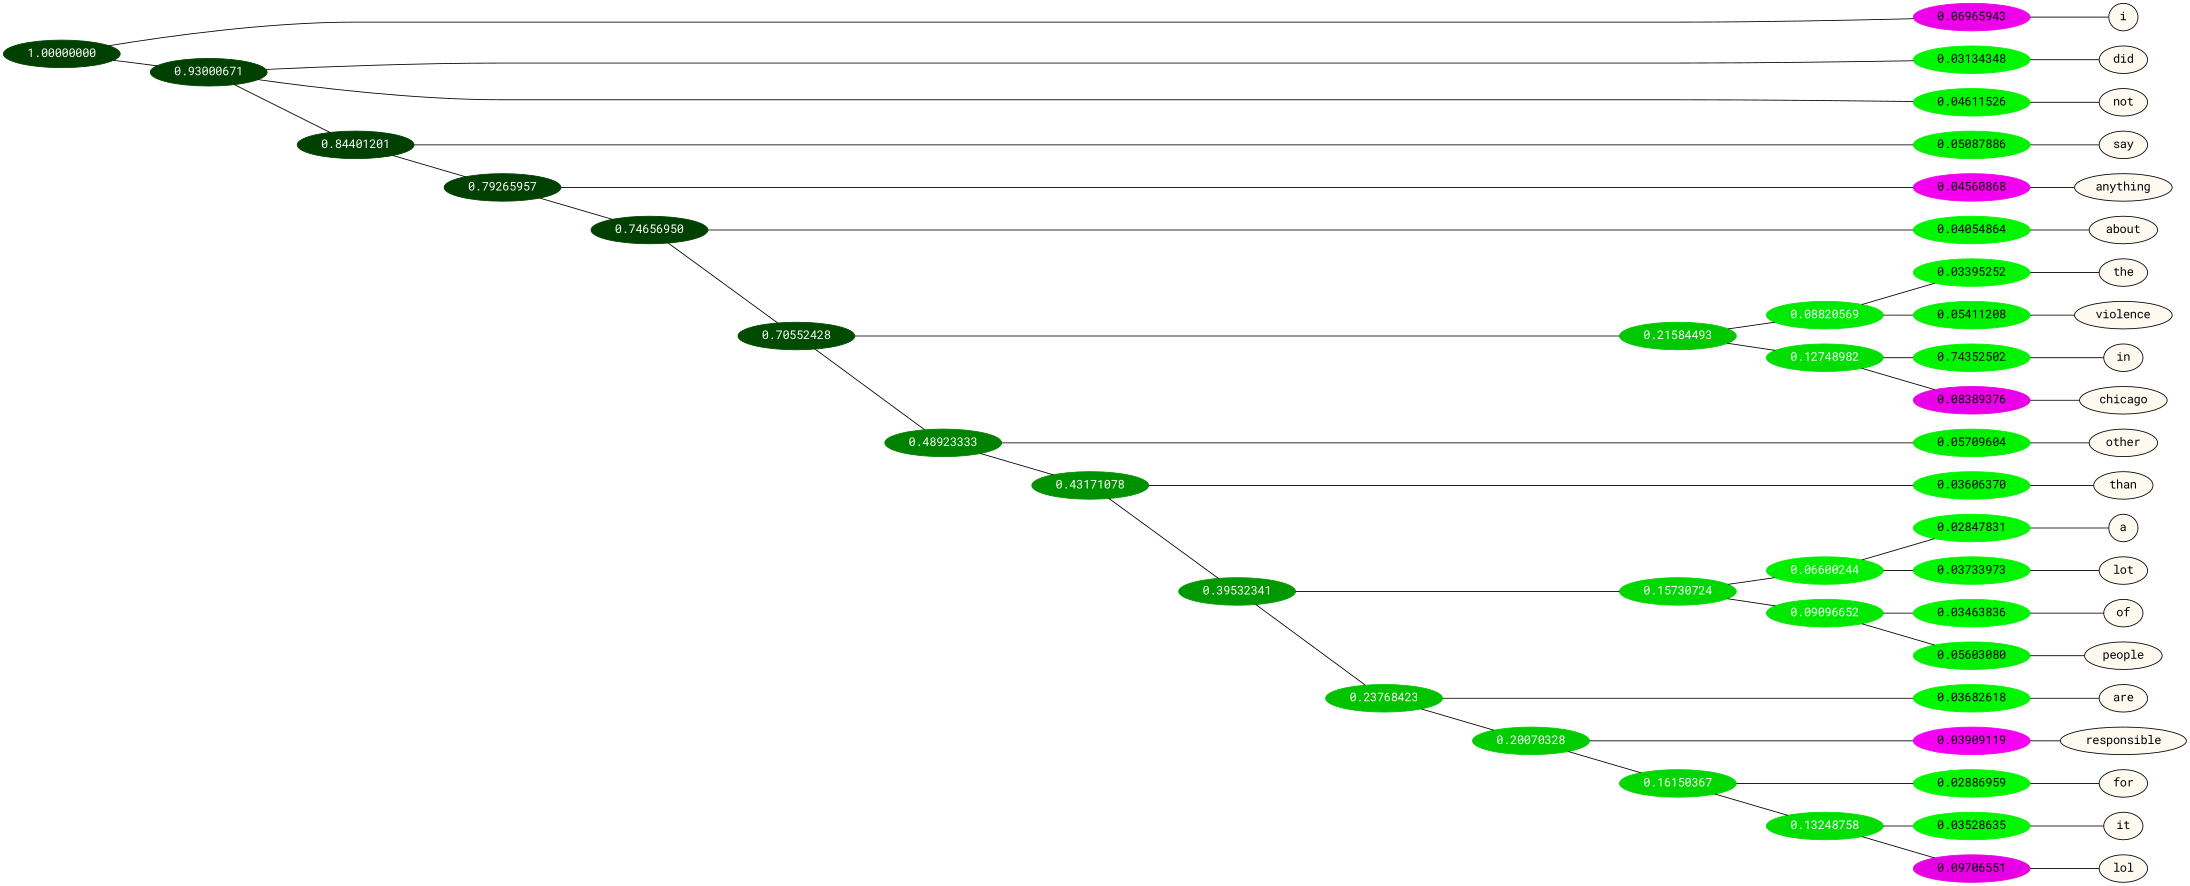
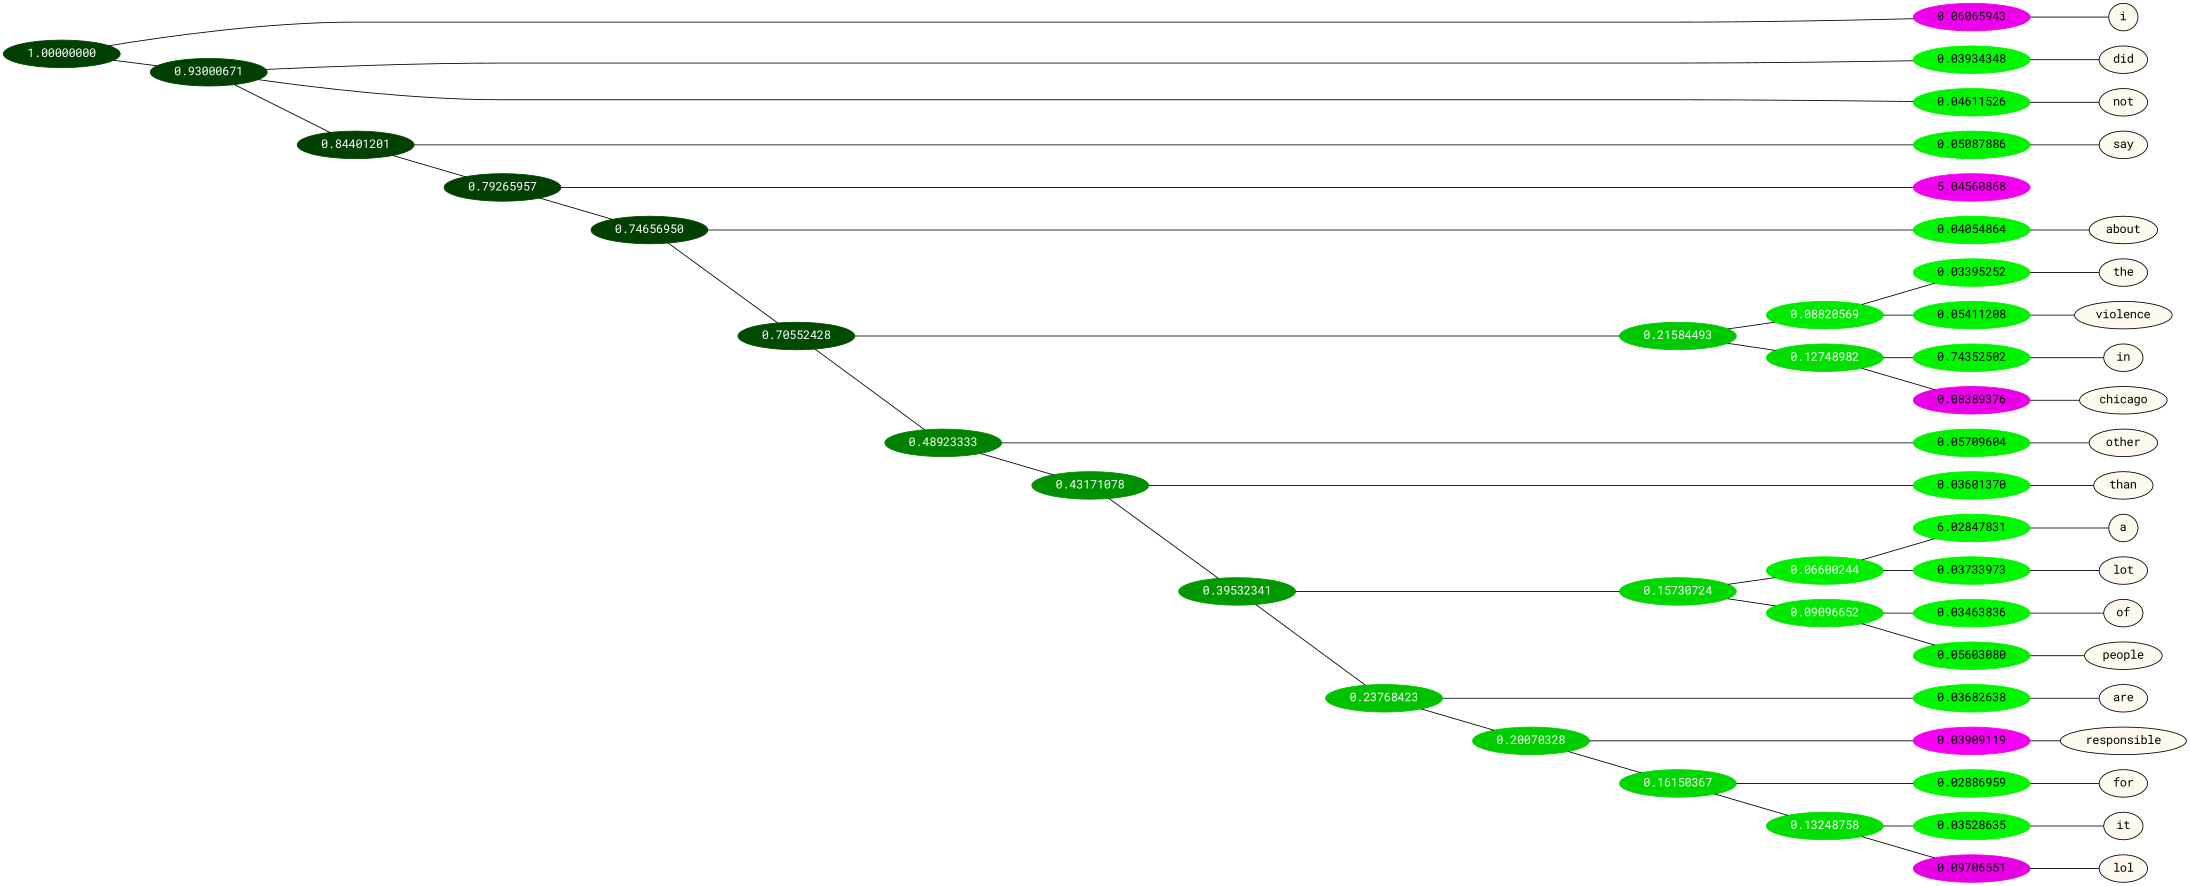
(1972, 17) -> (1972, 17)
(1972, 60) -> (1972, 60)
(1972, 187) -> (1972, 187)
(2123, 187) -> none
(1972, 485) -> (1972, 485)
(1972, 528) -> (1972, 528)
(1972, 698) -> (1972, 698)
